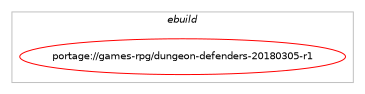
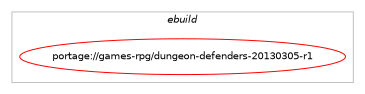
(183, 57) -> (183, 57)
